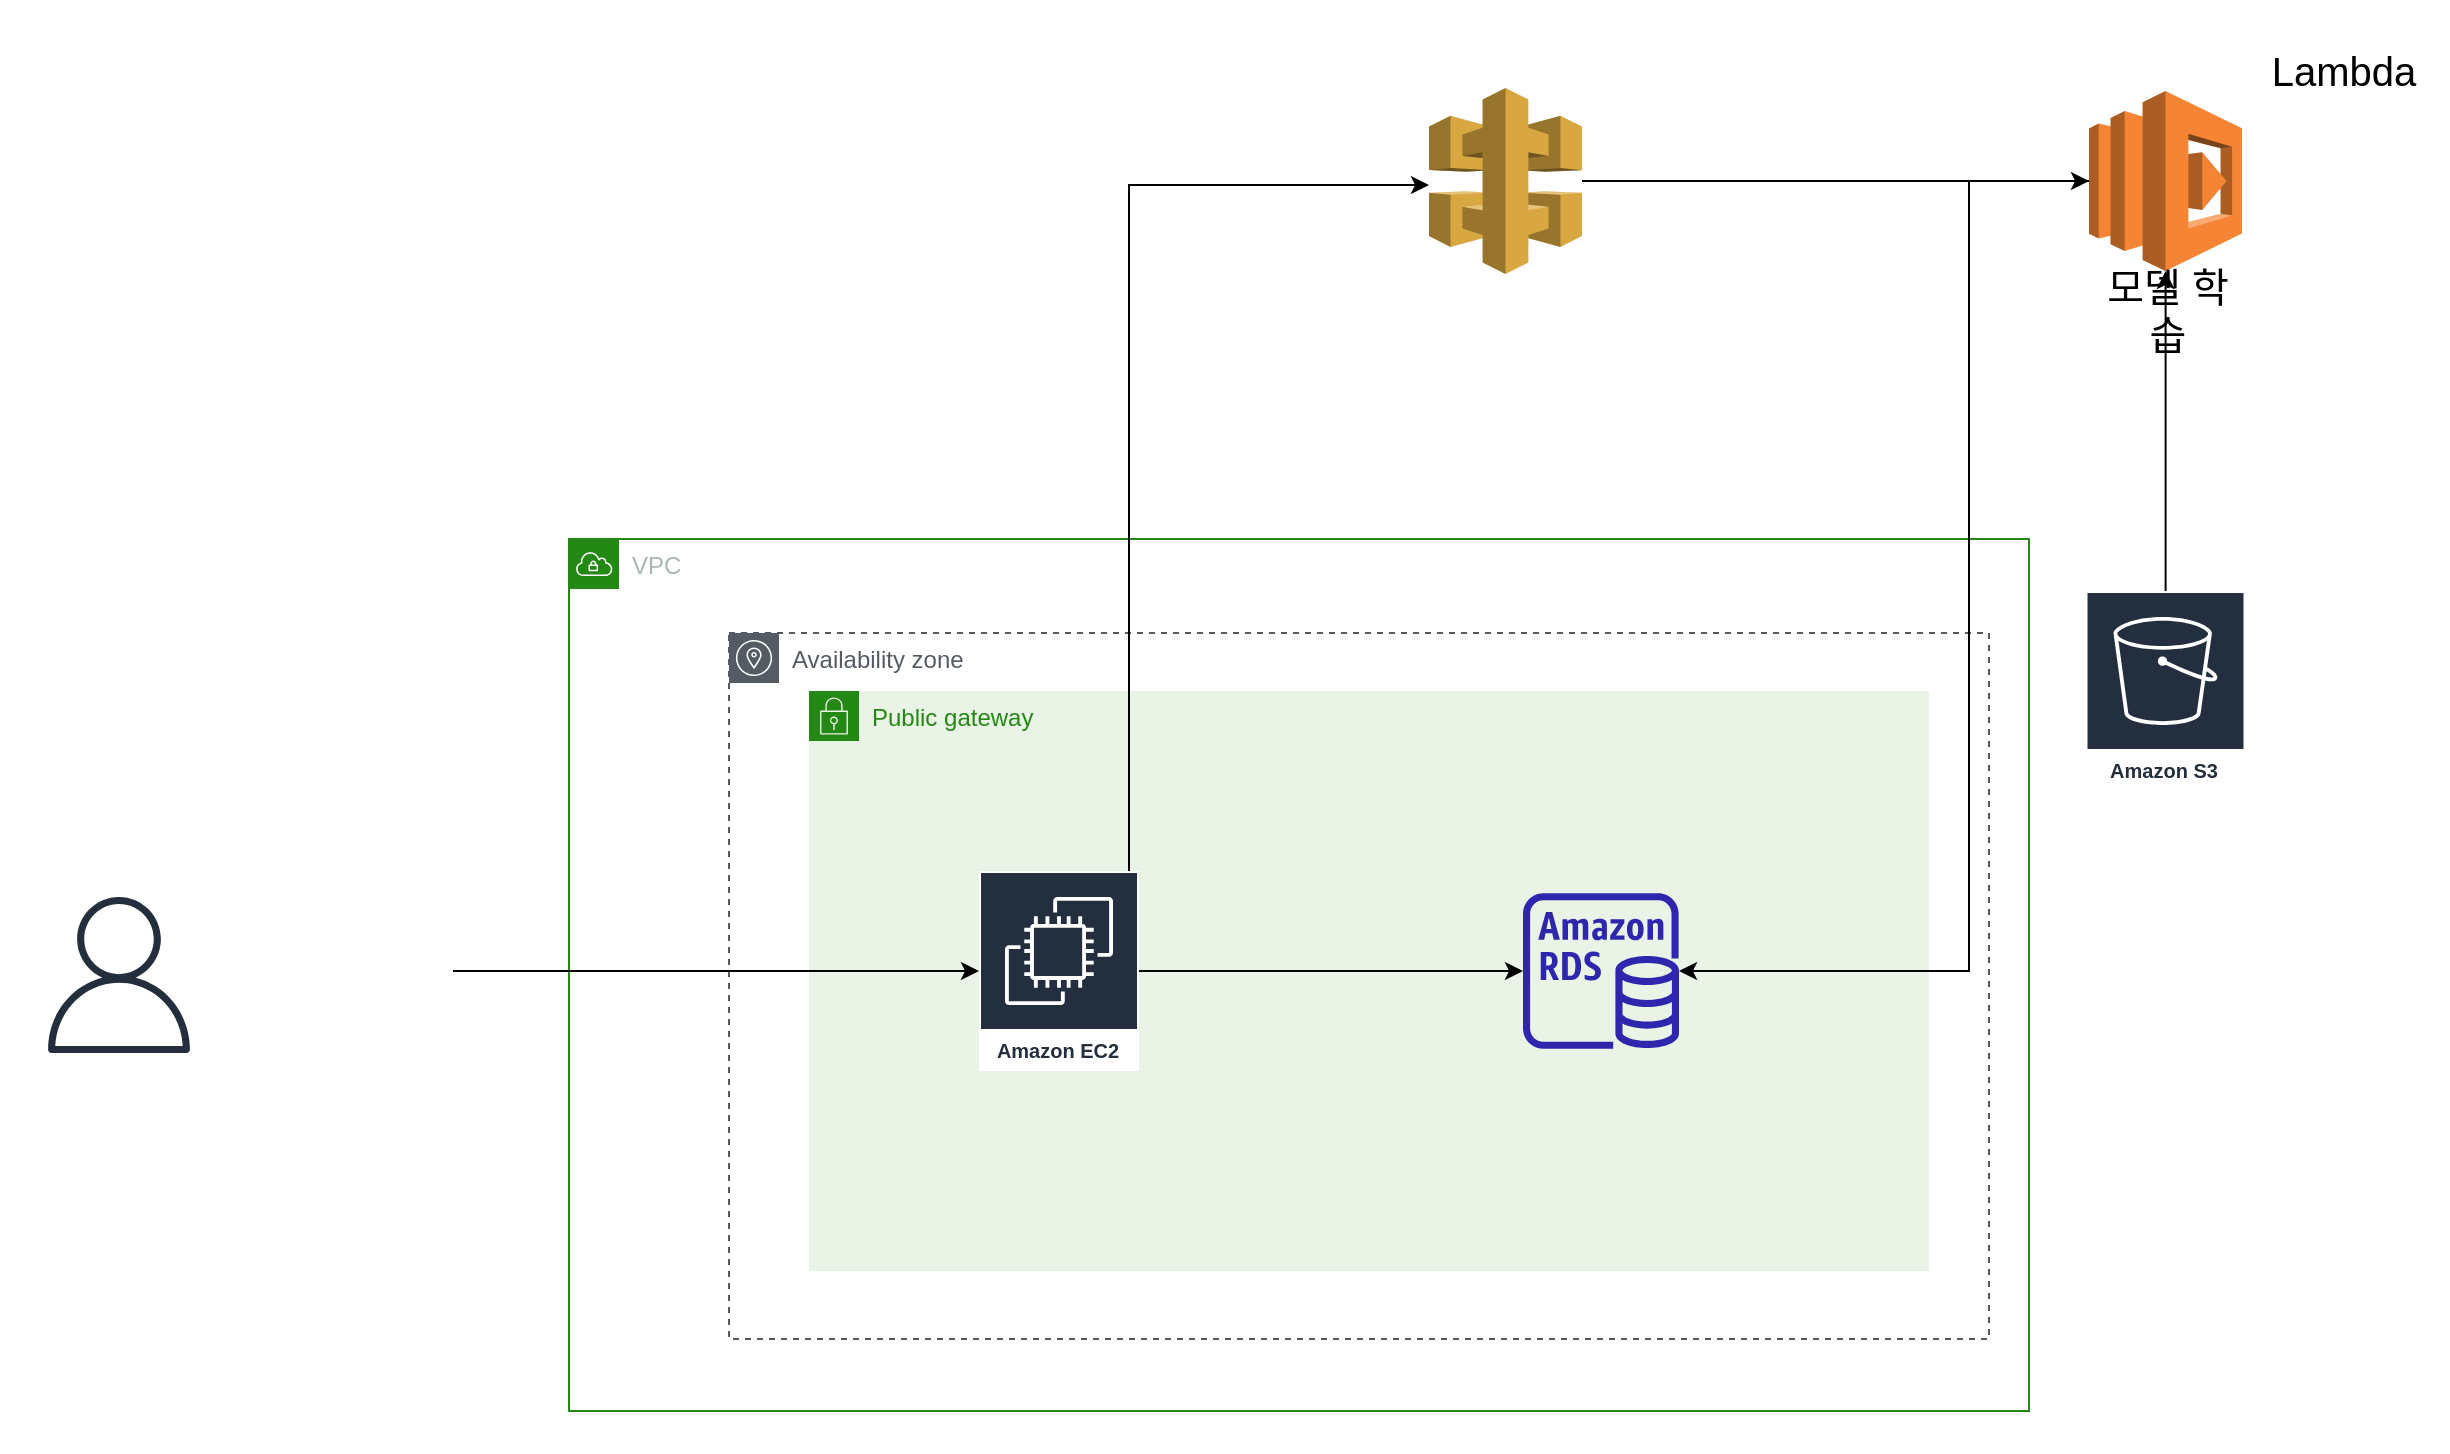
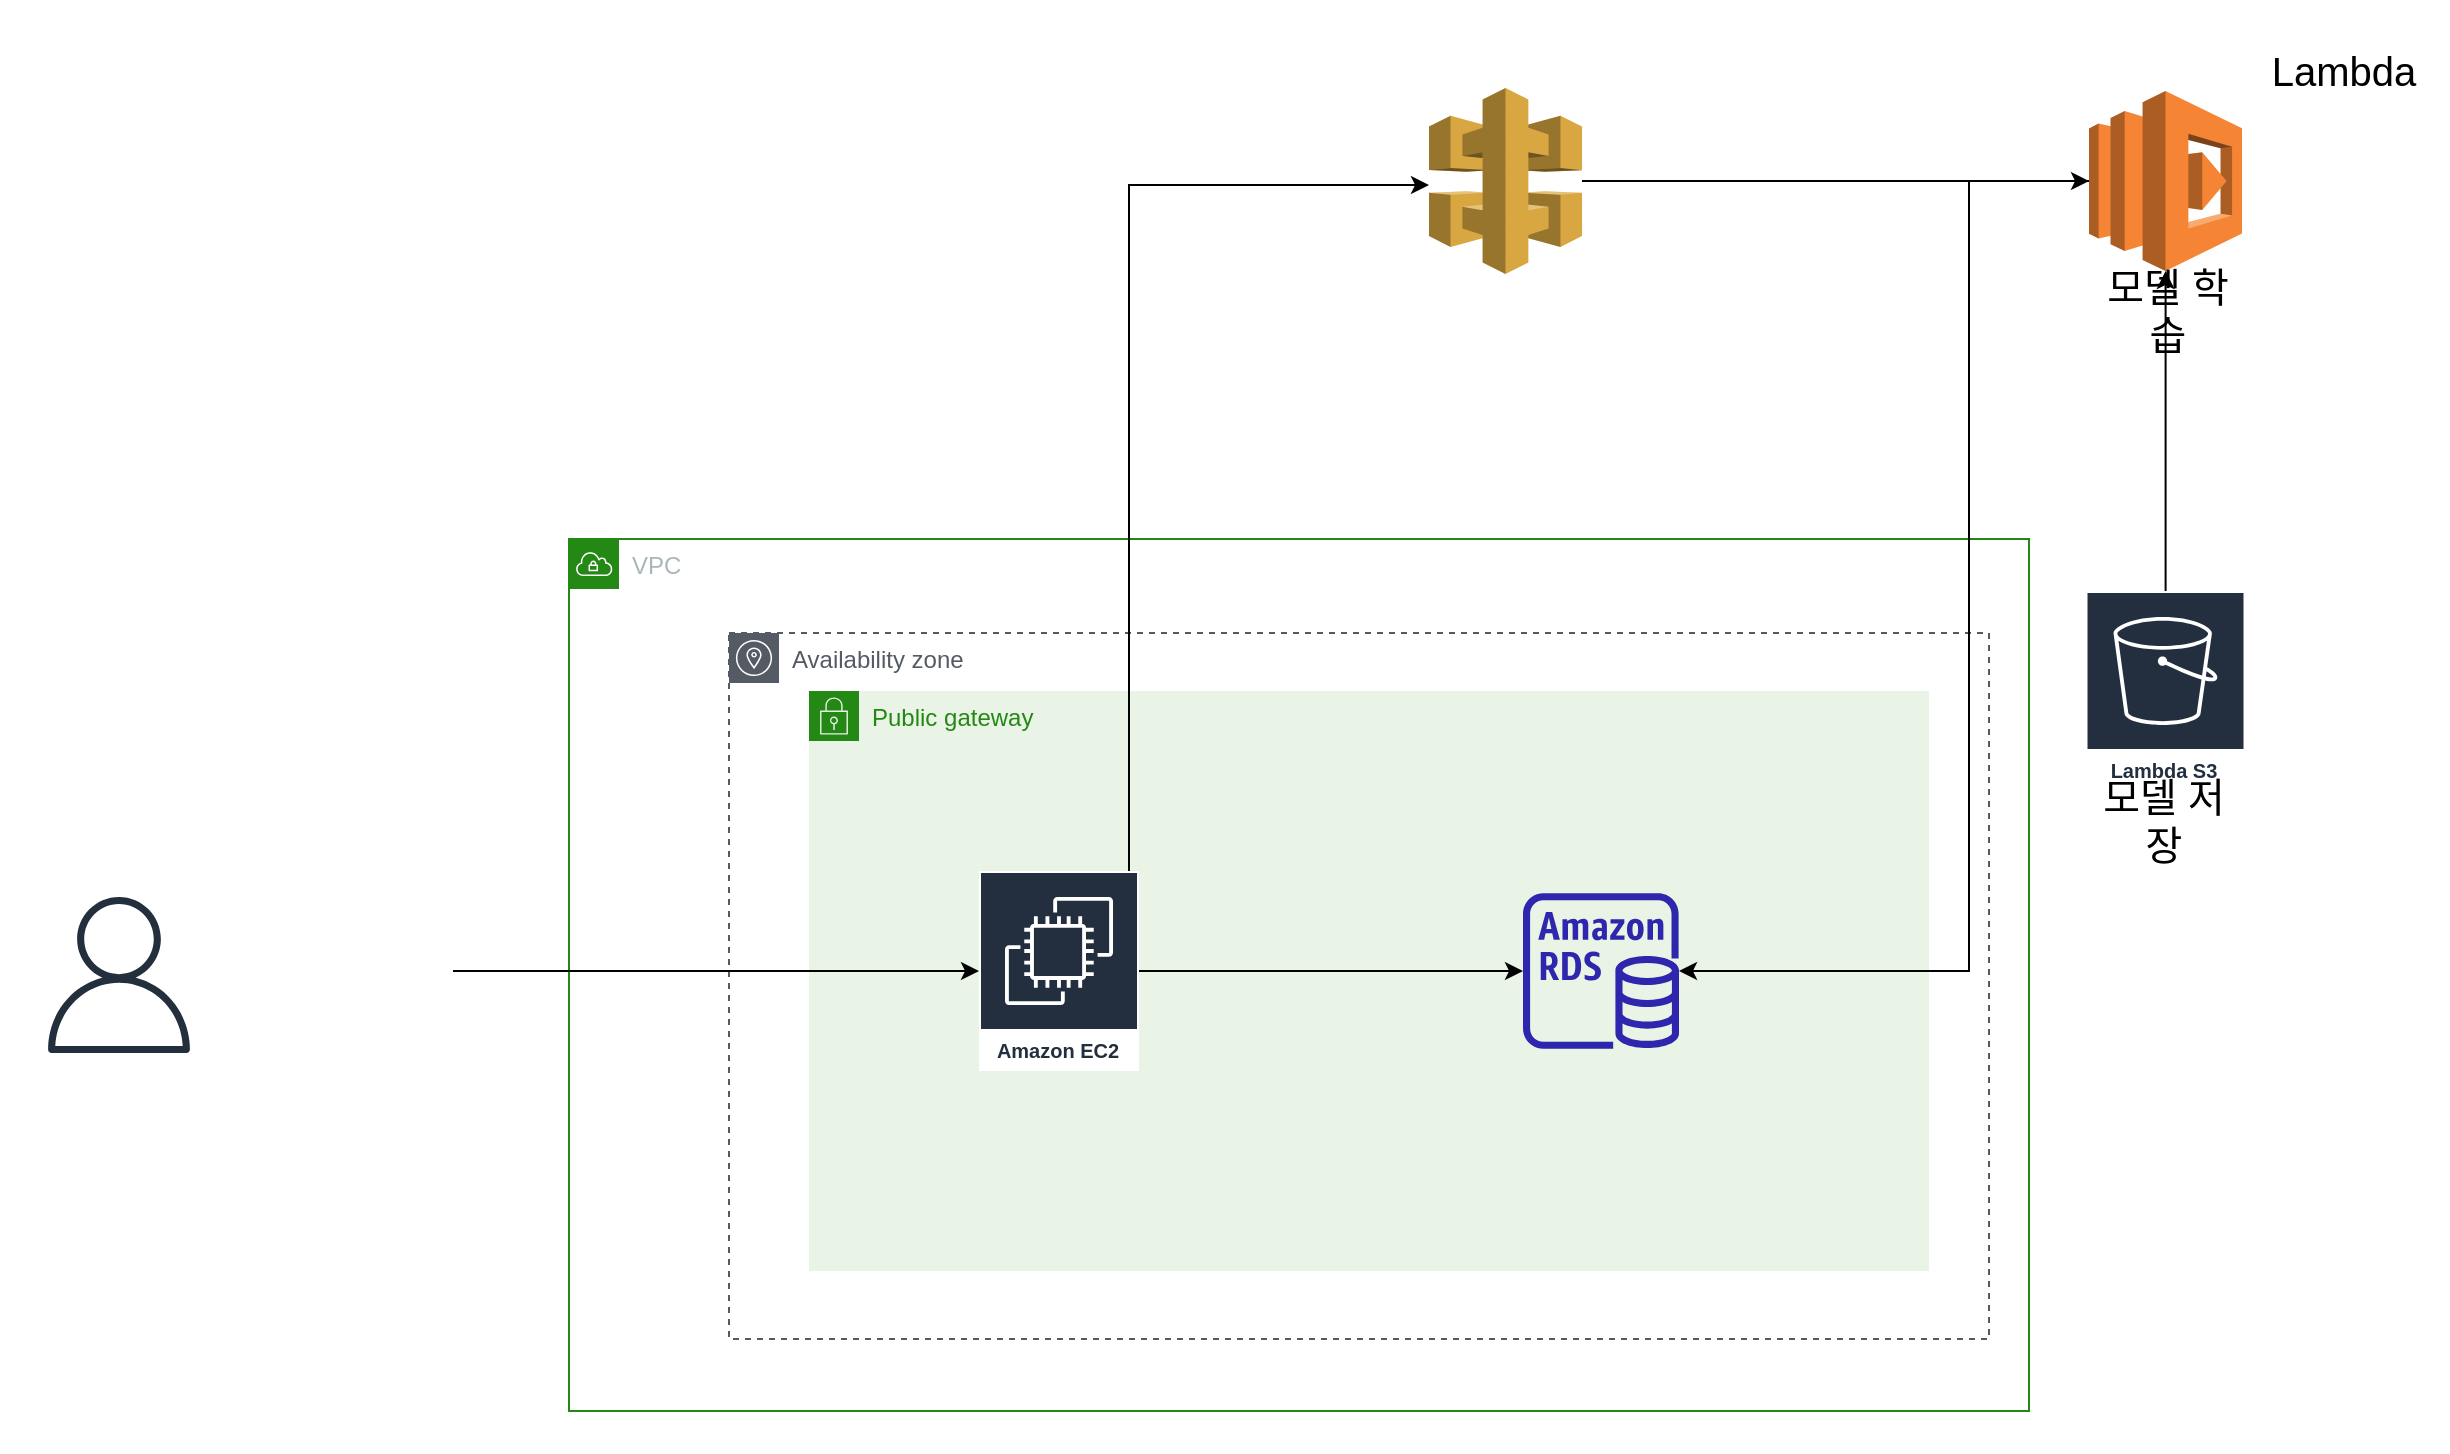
(2165, 771) -> (2165, 771)
none -> (2166, 821)
